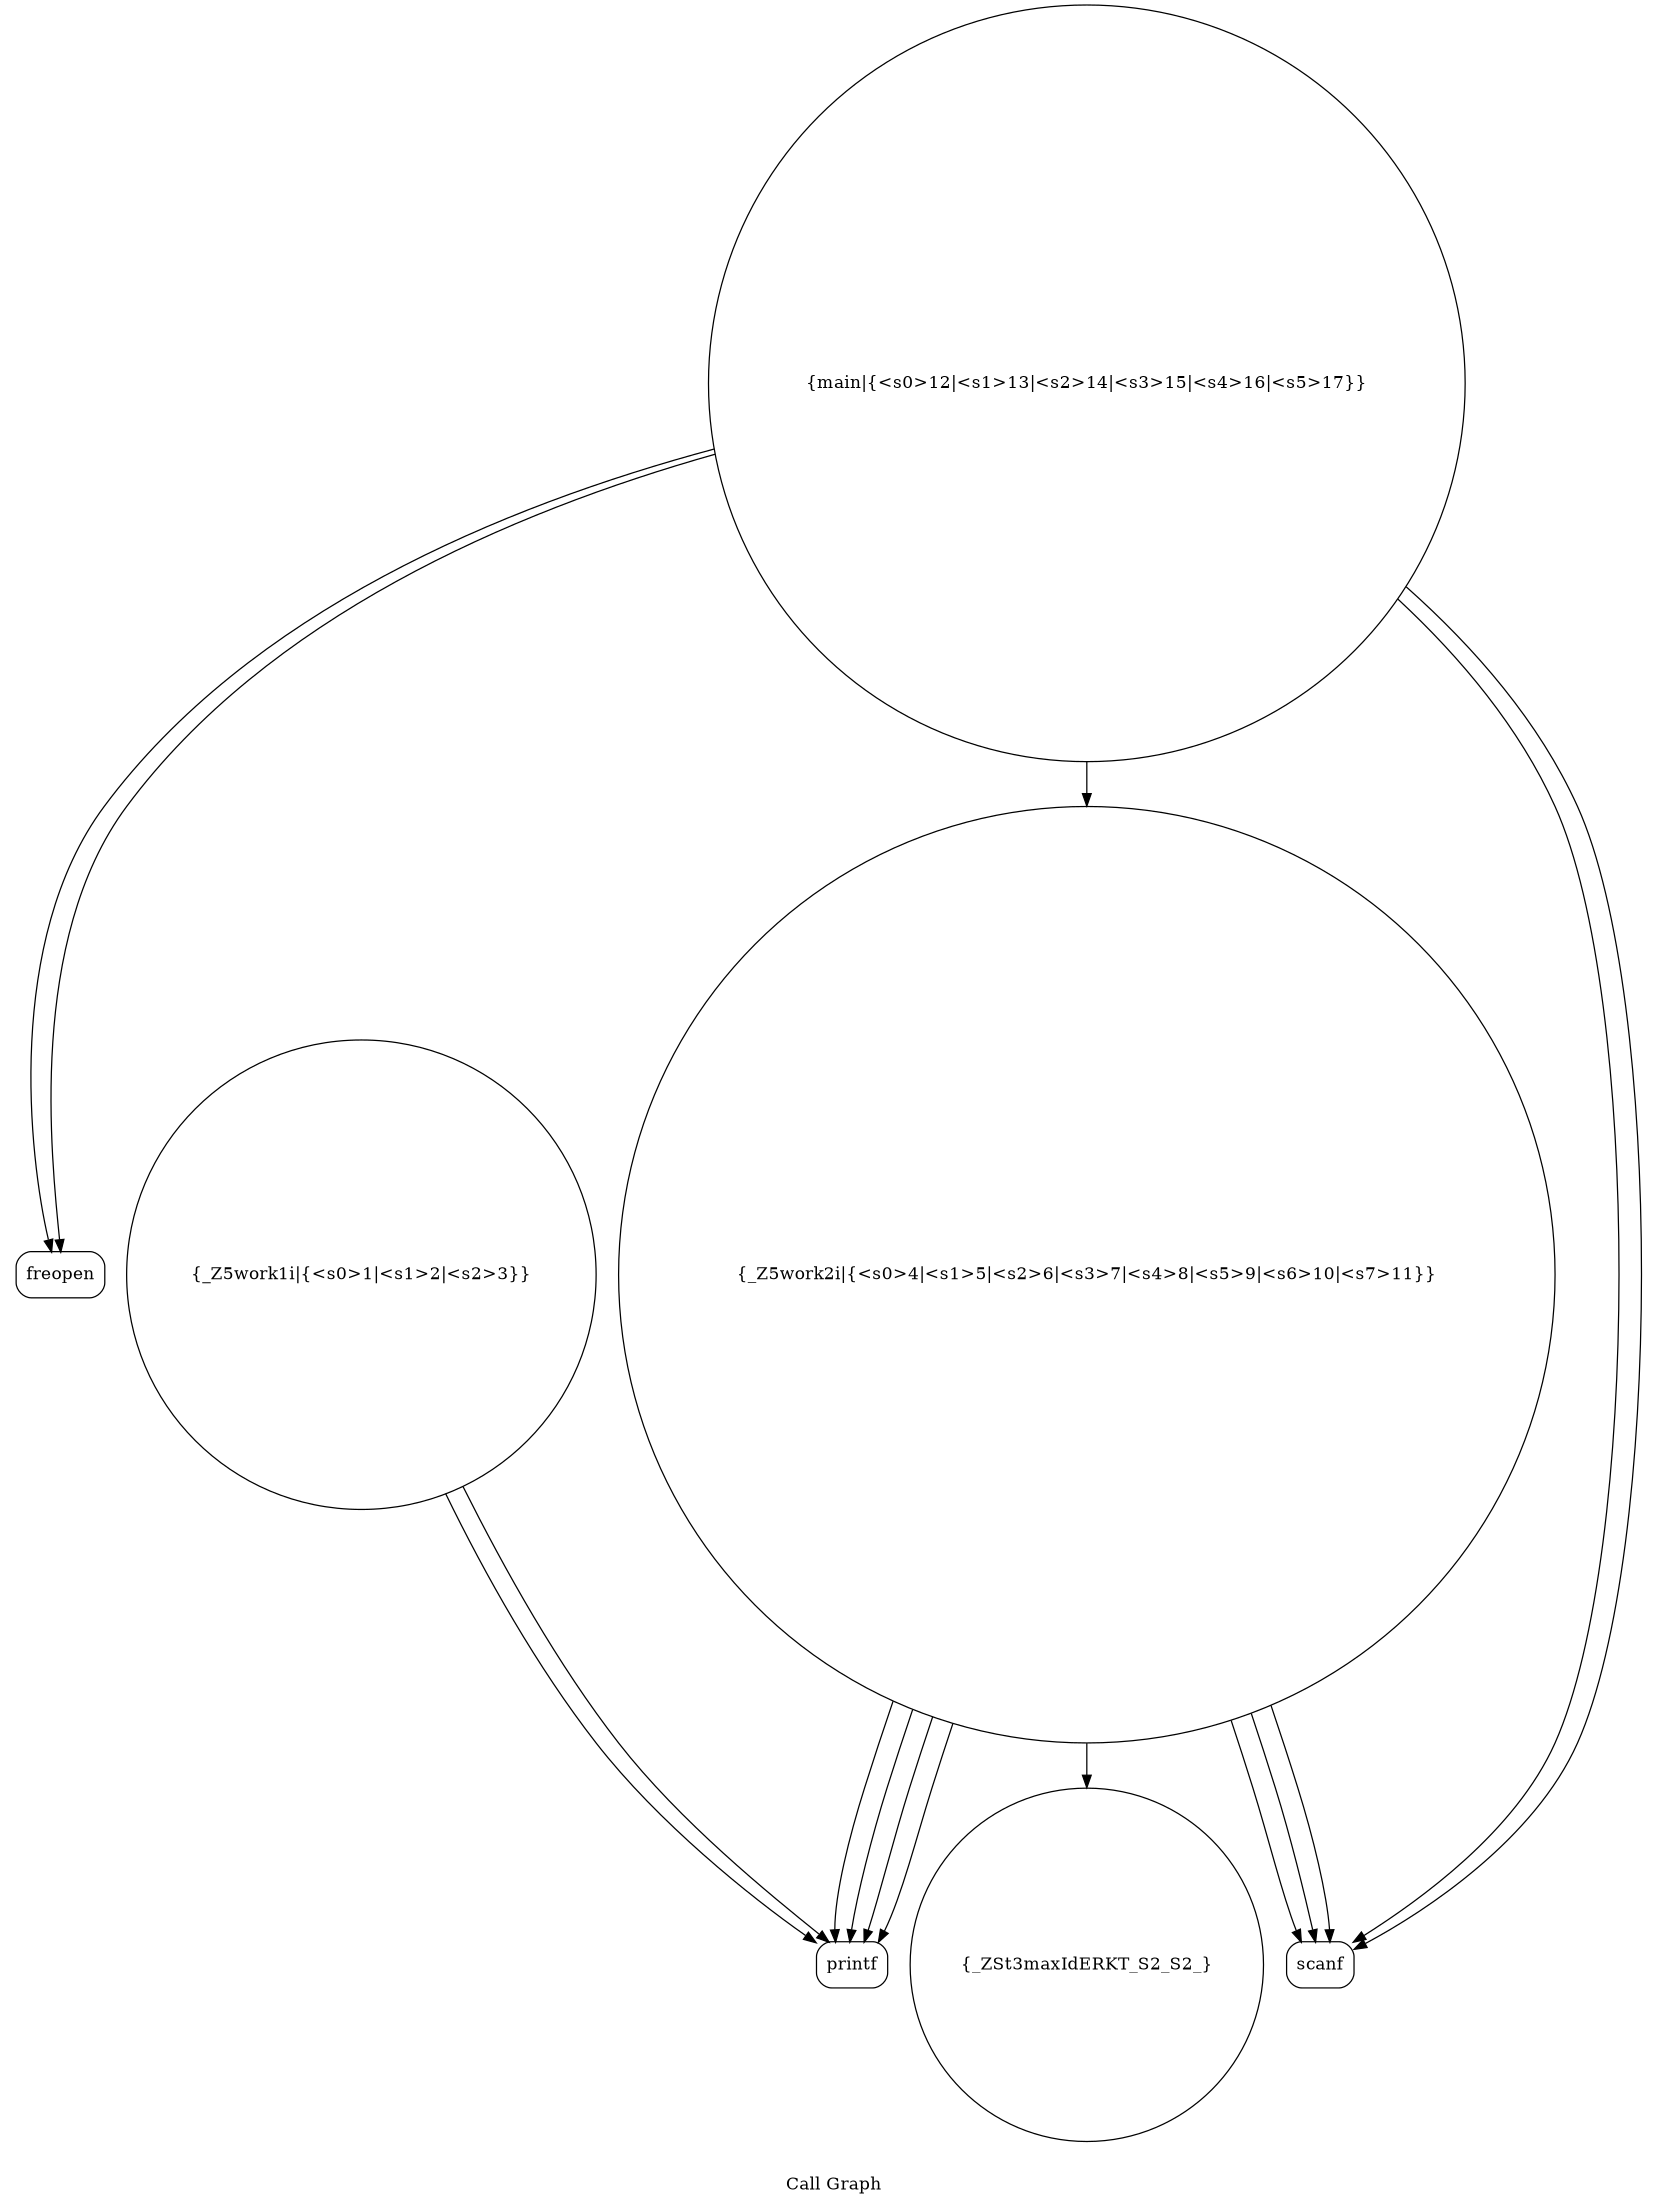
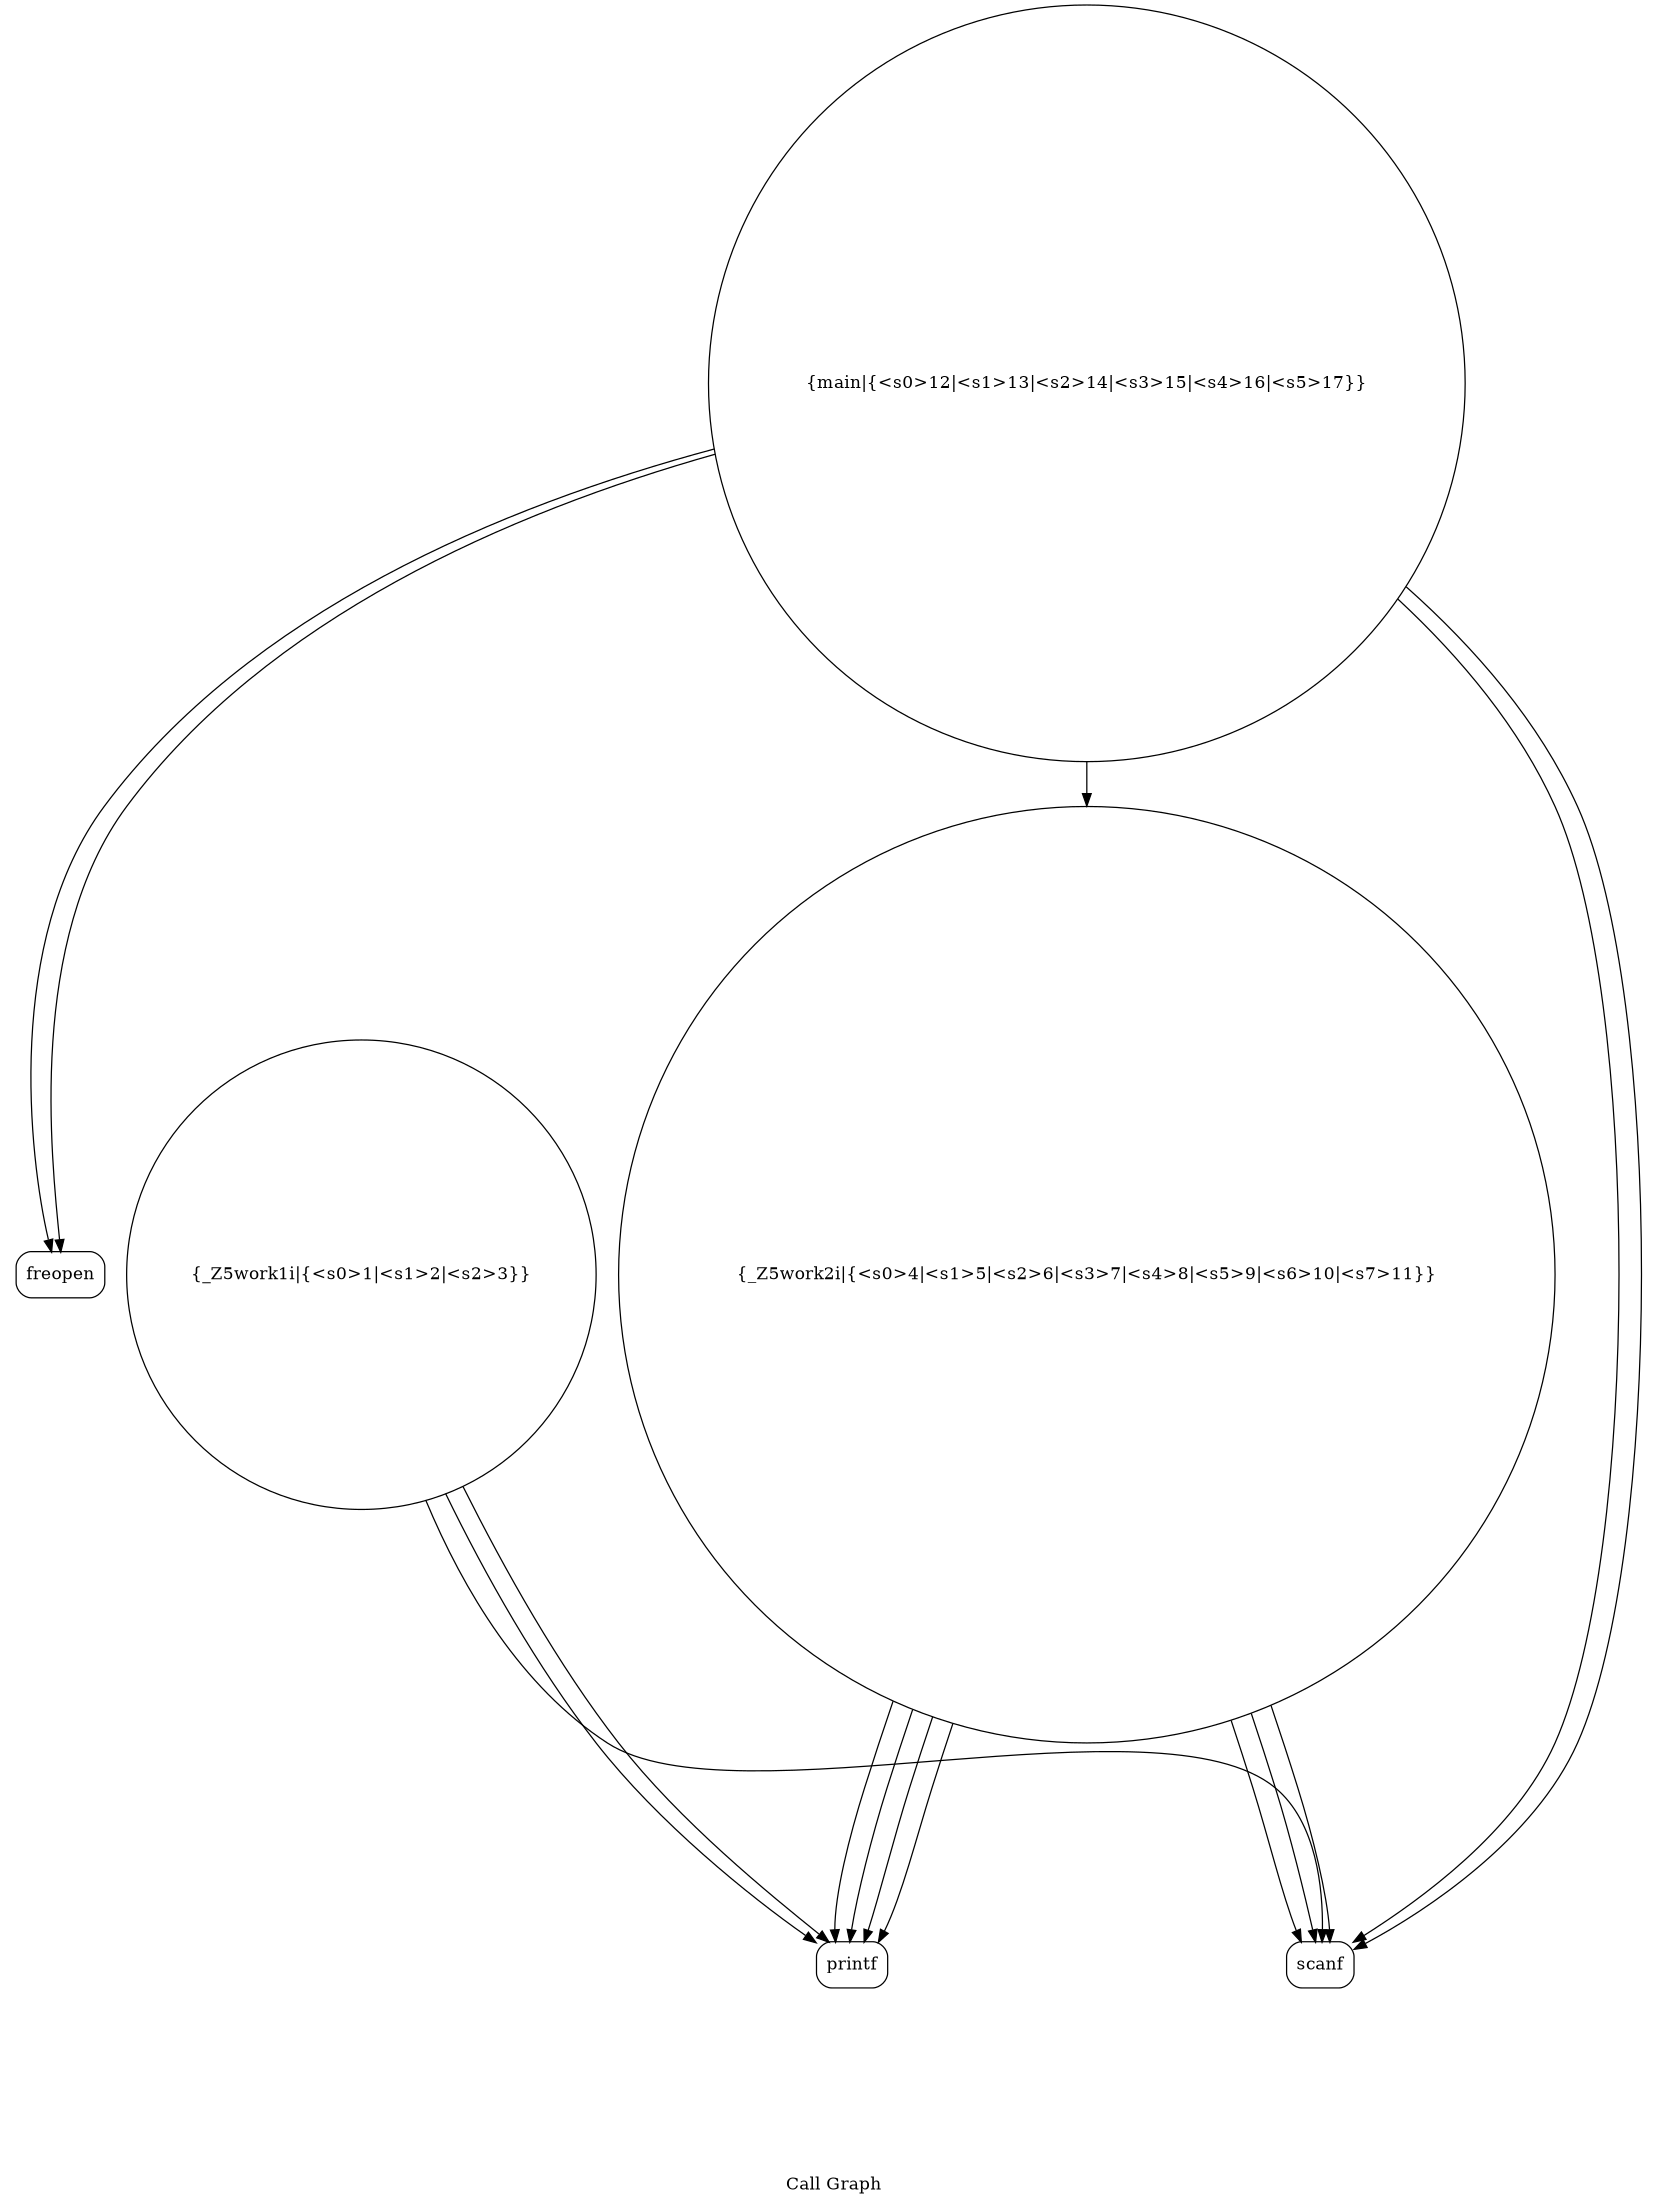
none -> (838, 1768)
(1087, 1965) -> none
